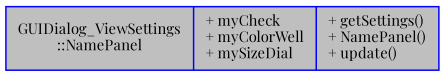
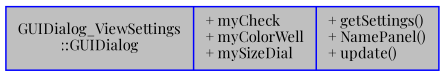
(100, 46) -> (100, 46)
